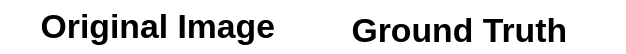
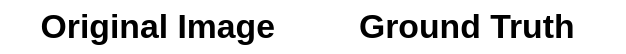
(459, 30) -> (467, 27)
